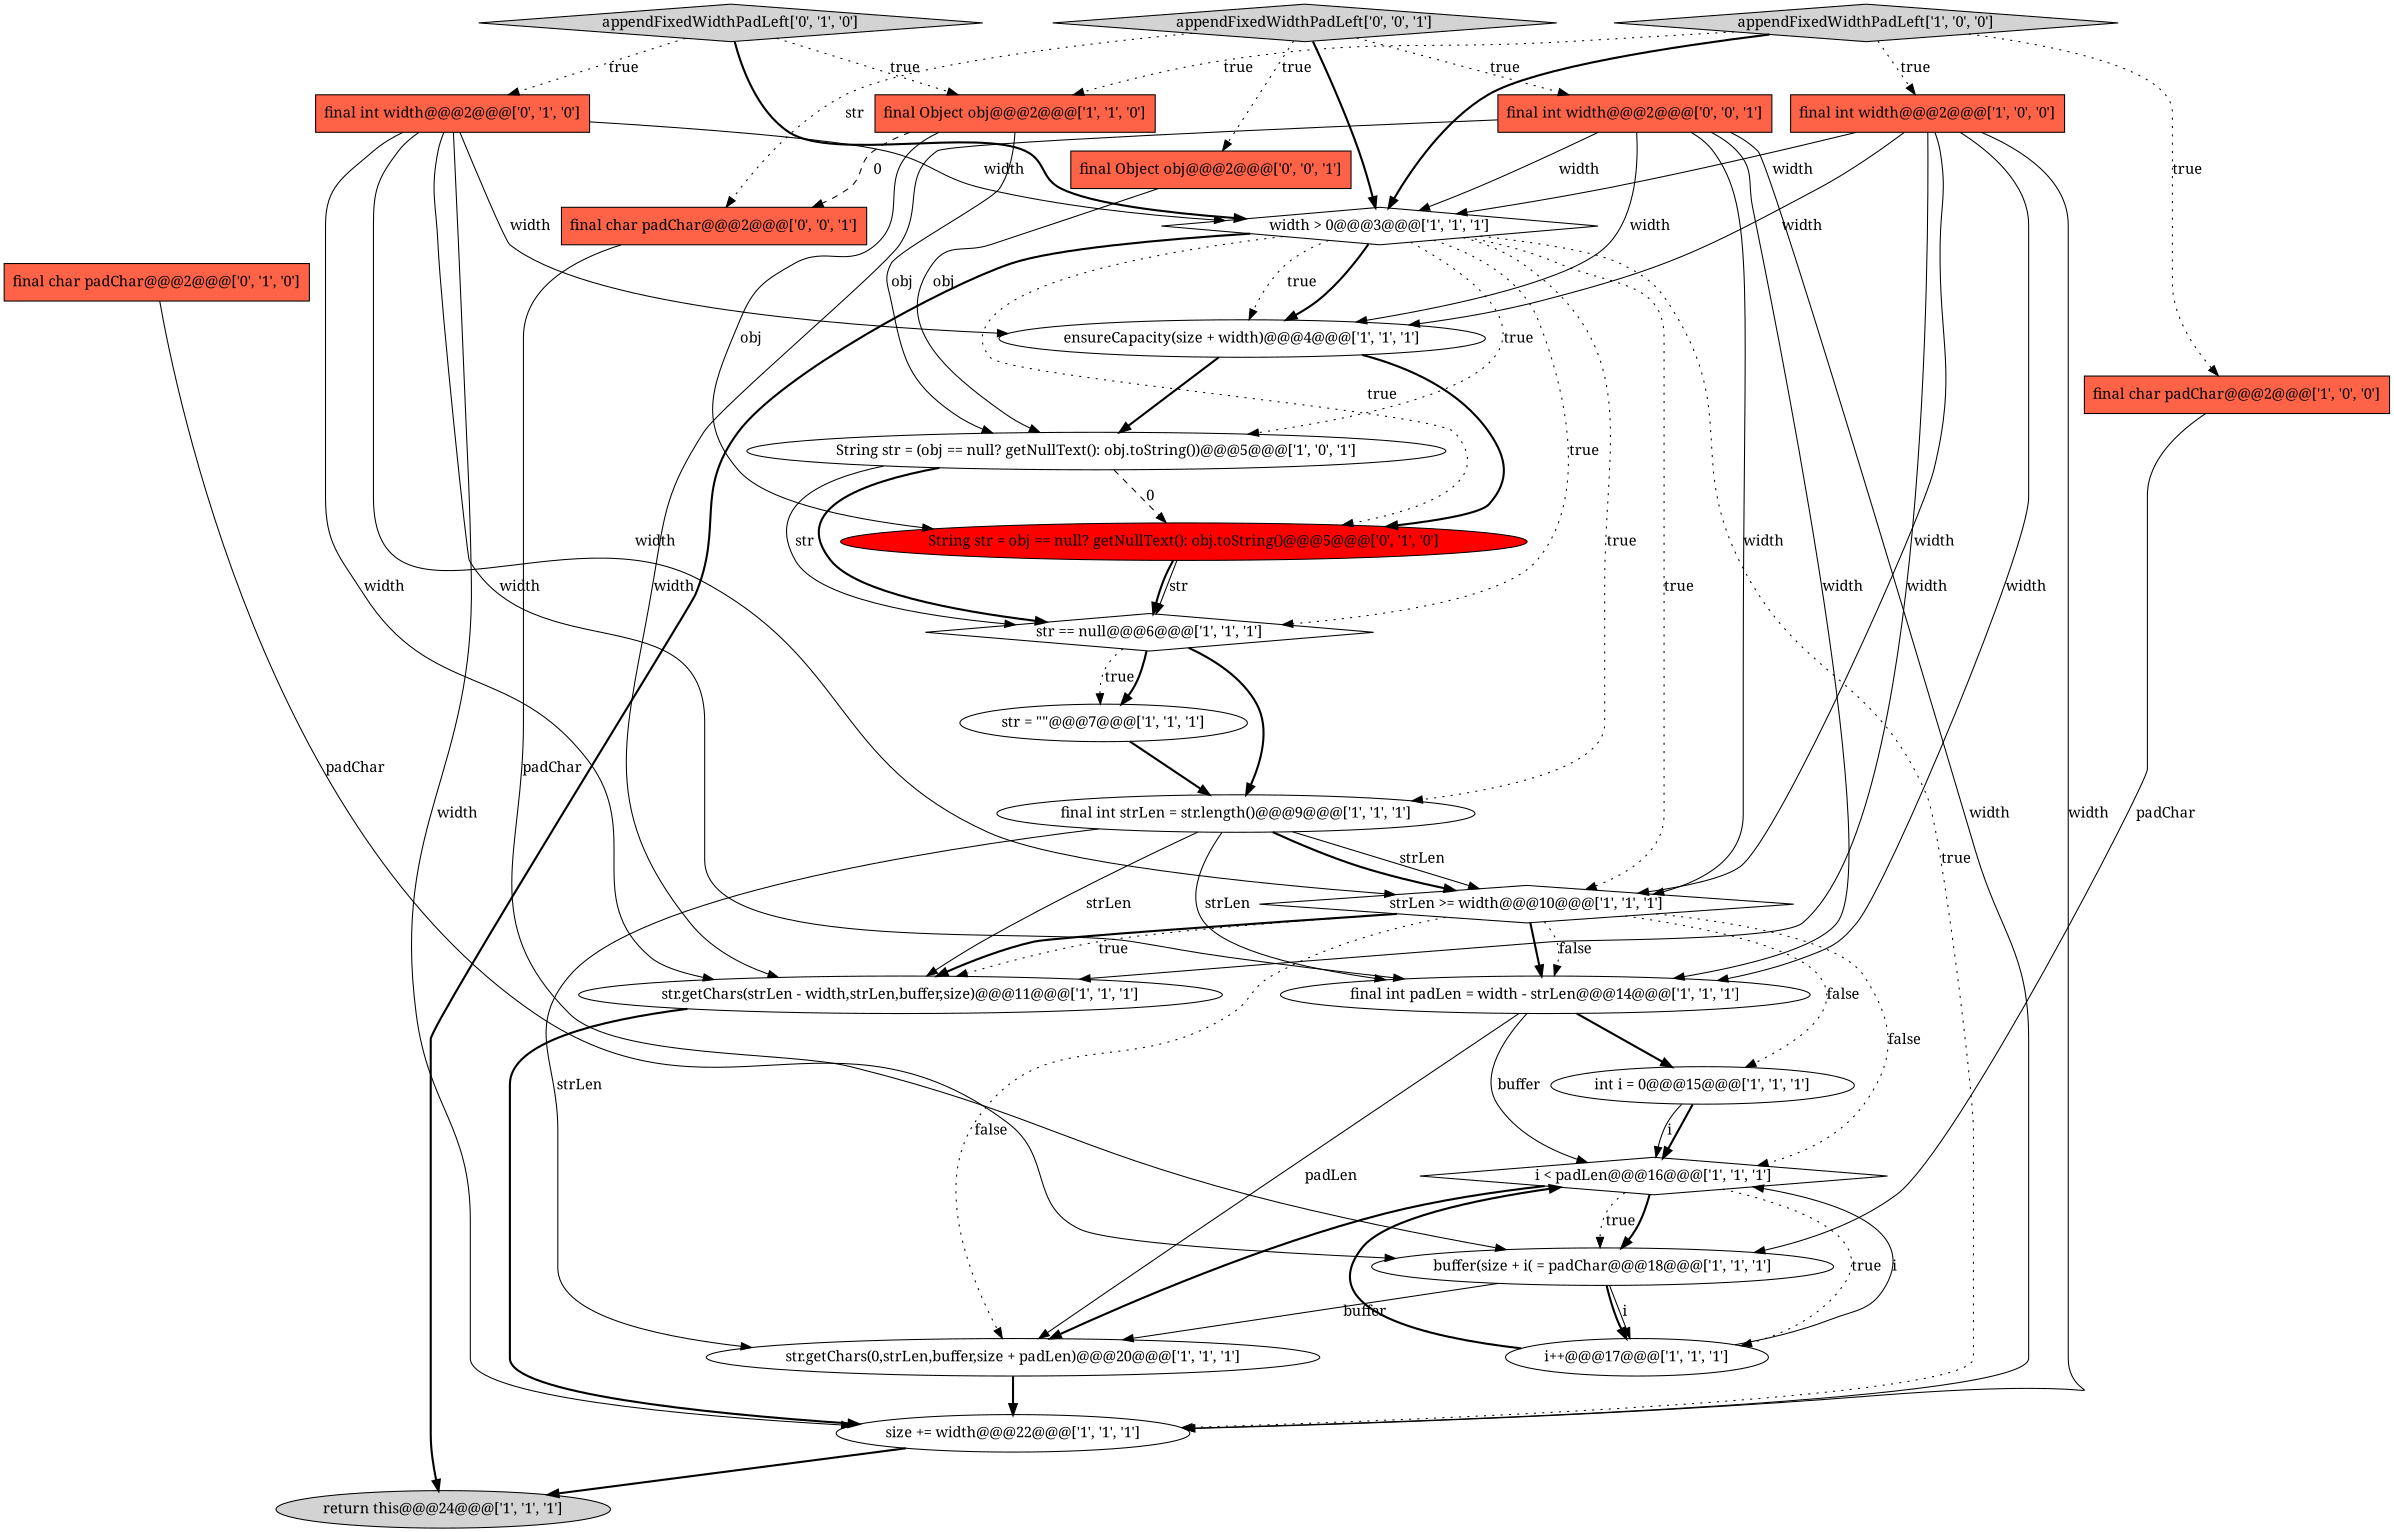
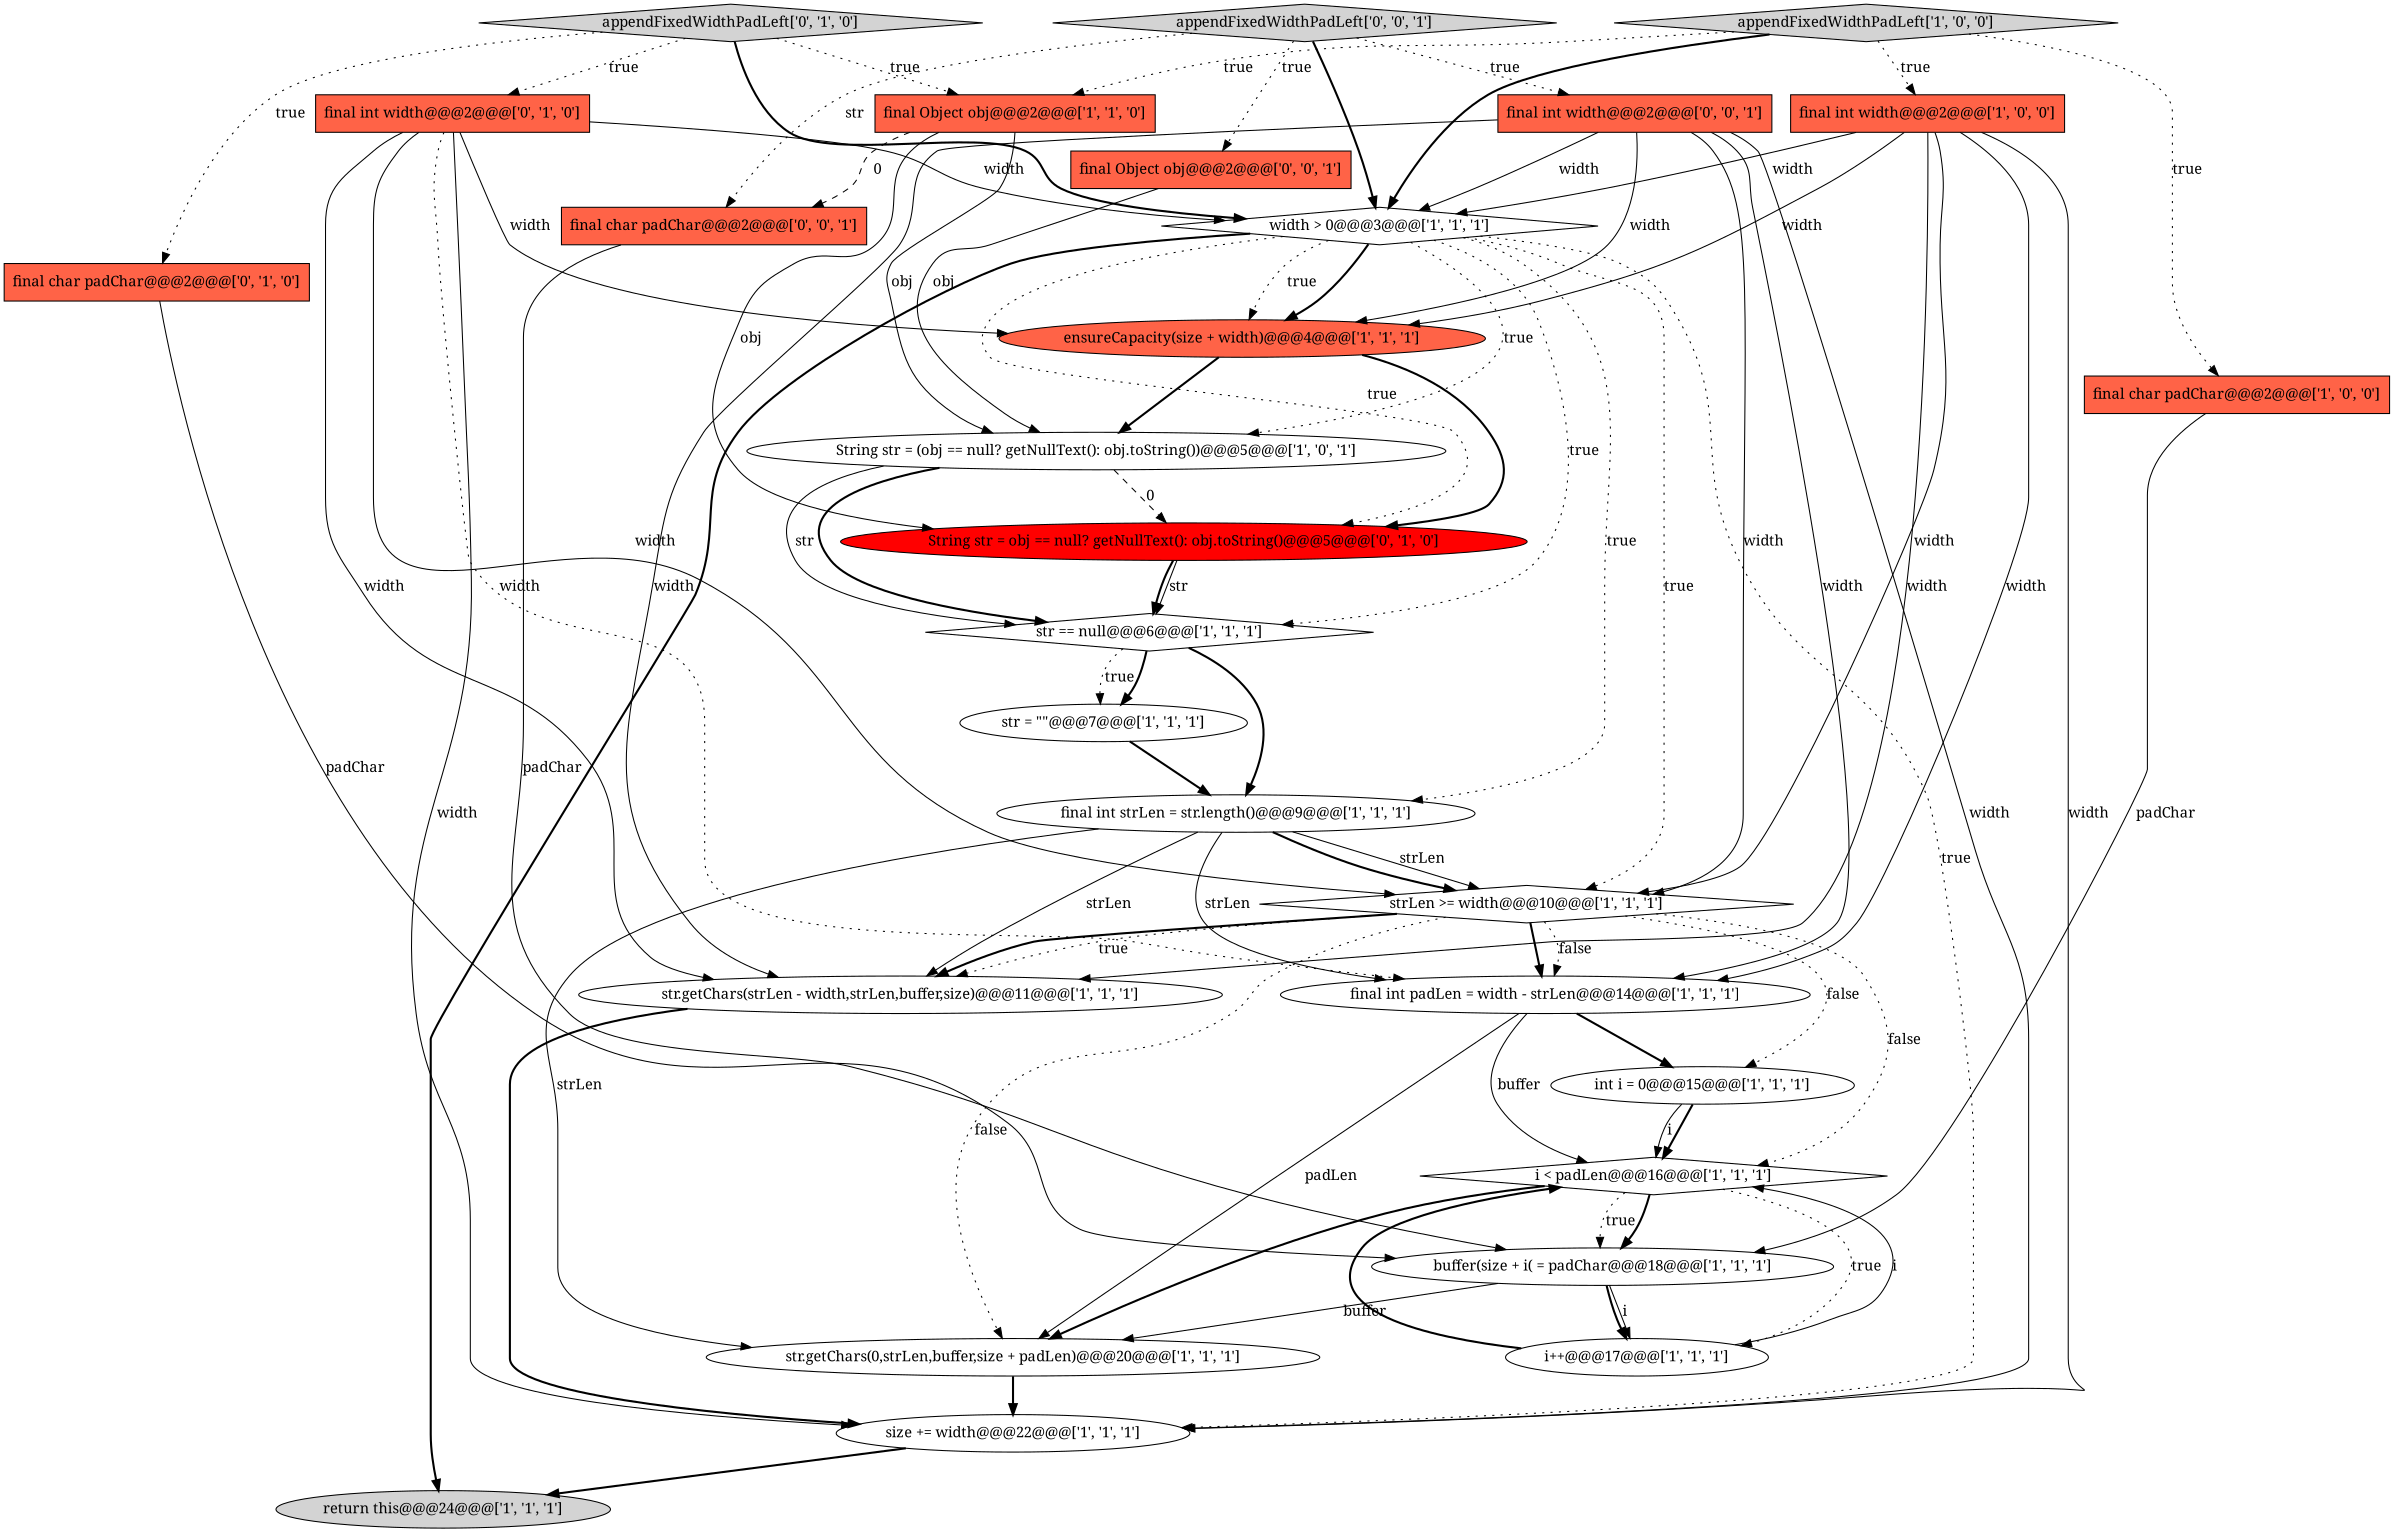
none -> (340, 70)
(1242, 339) -> (1242, 339)
(705, 781) -> (705, 781)
